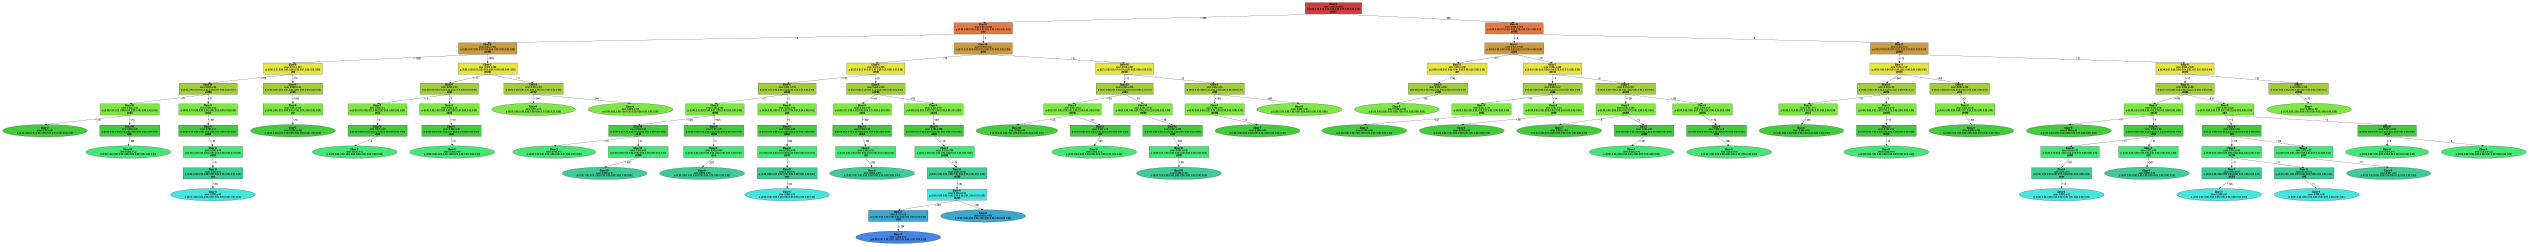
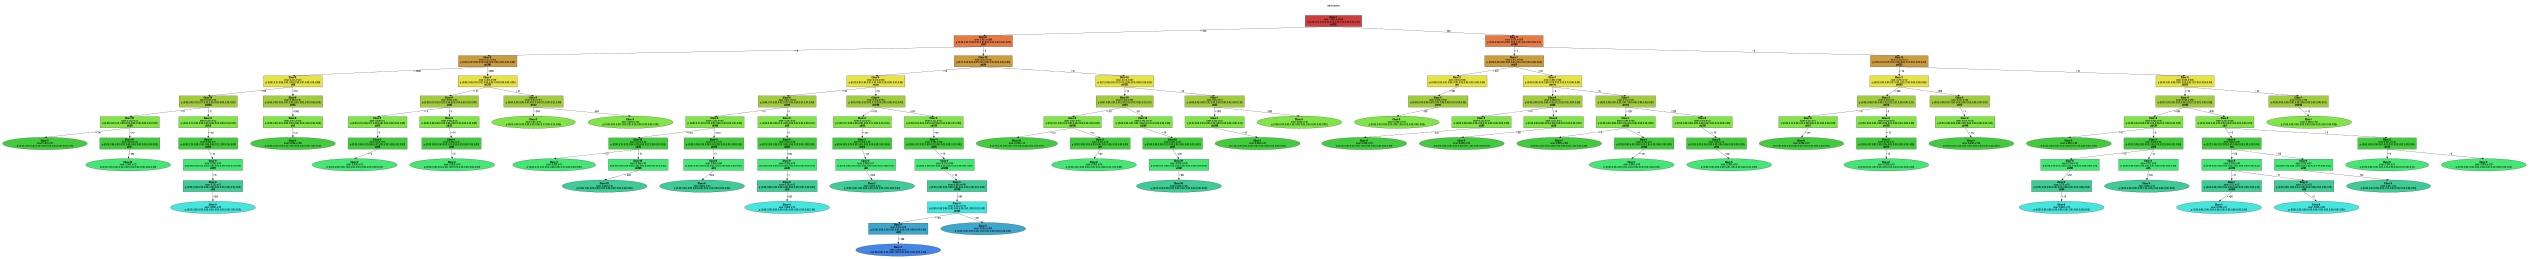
none -> (1333, 6)
